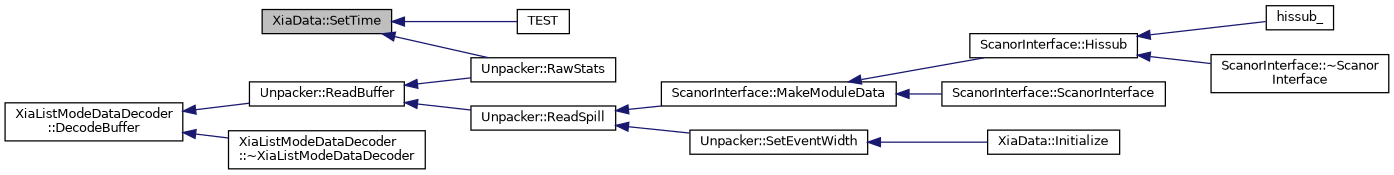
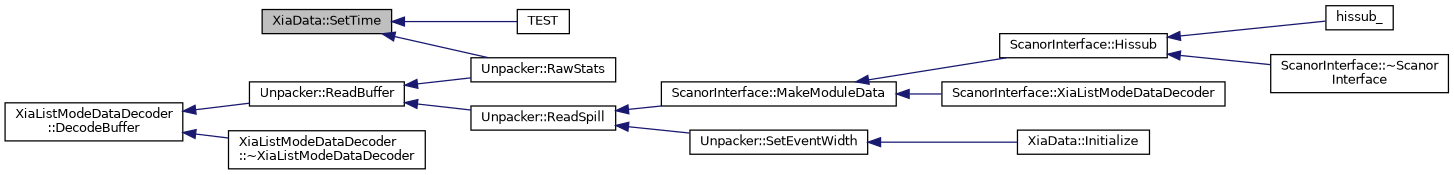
(1054, 94) -> (1083, 94)
